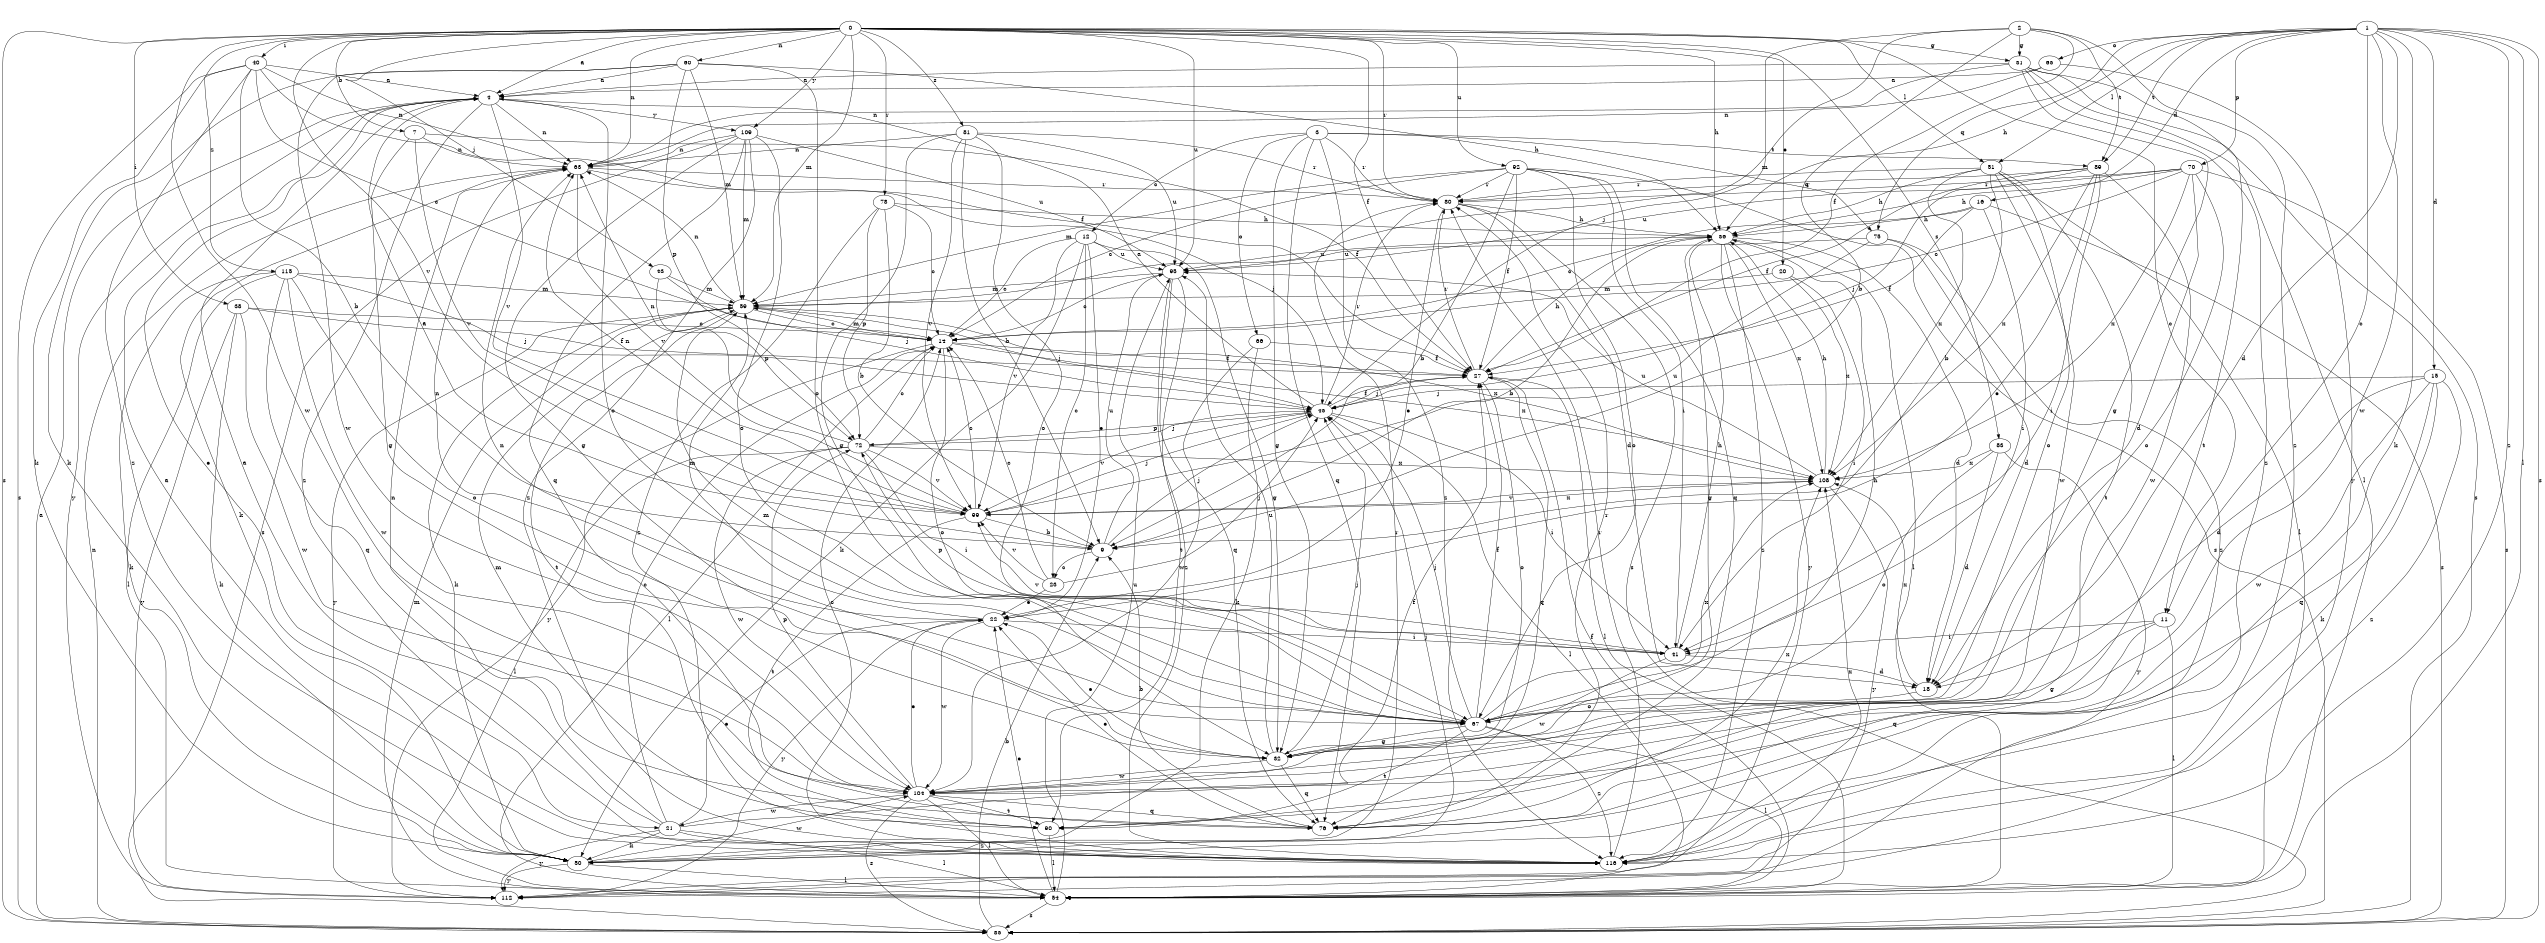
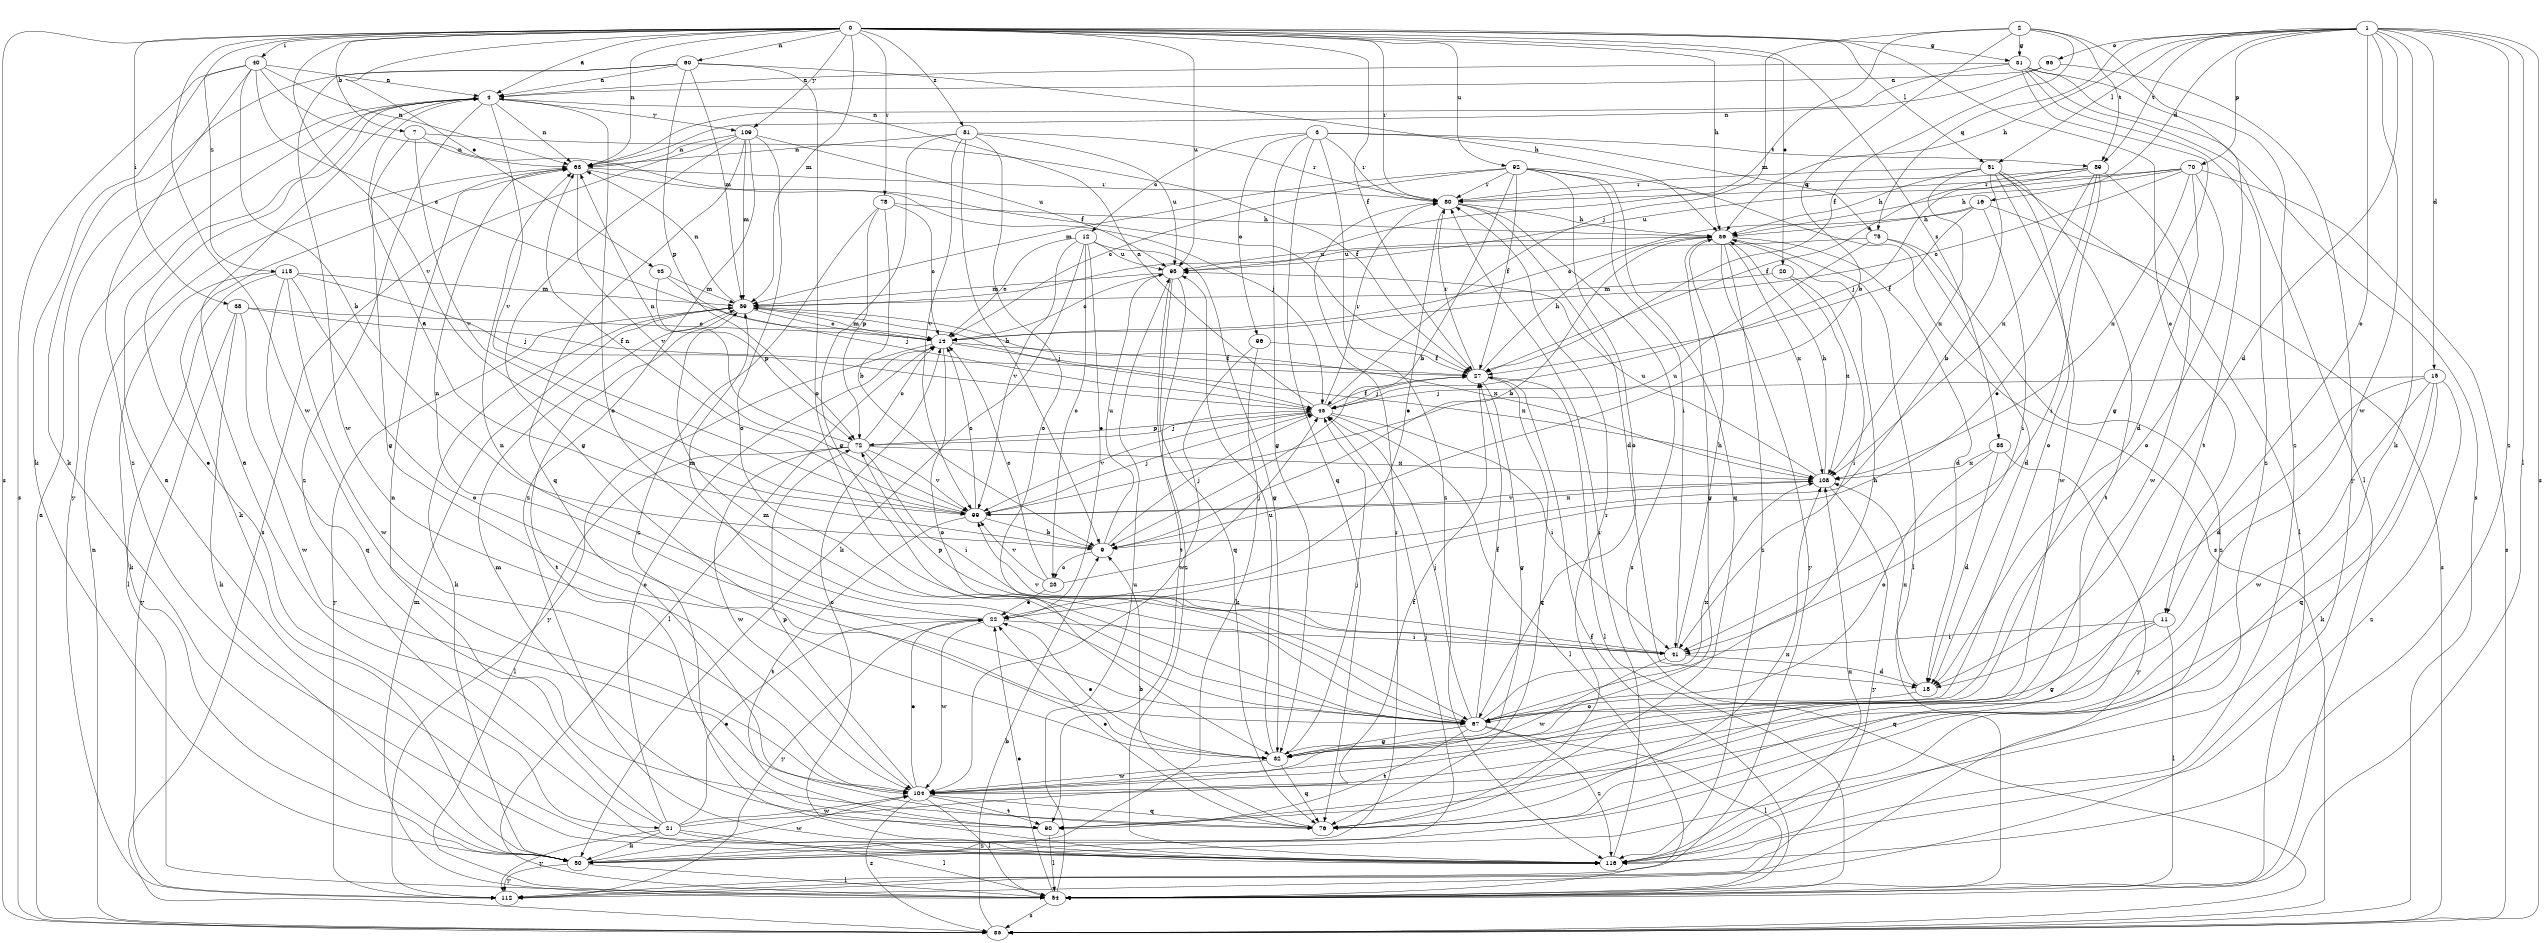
(474, 150) -> (474, 150)
(1260, 341) -> (1260, 341)
(1522, 568) -> (1522, 568)
(795, 805) -> (786, 813)
